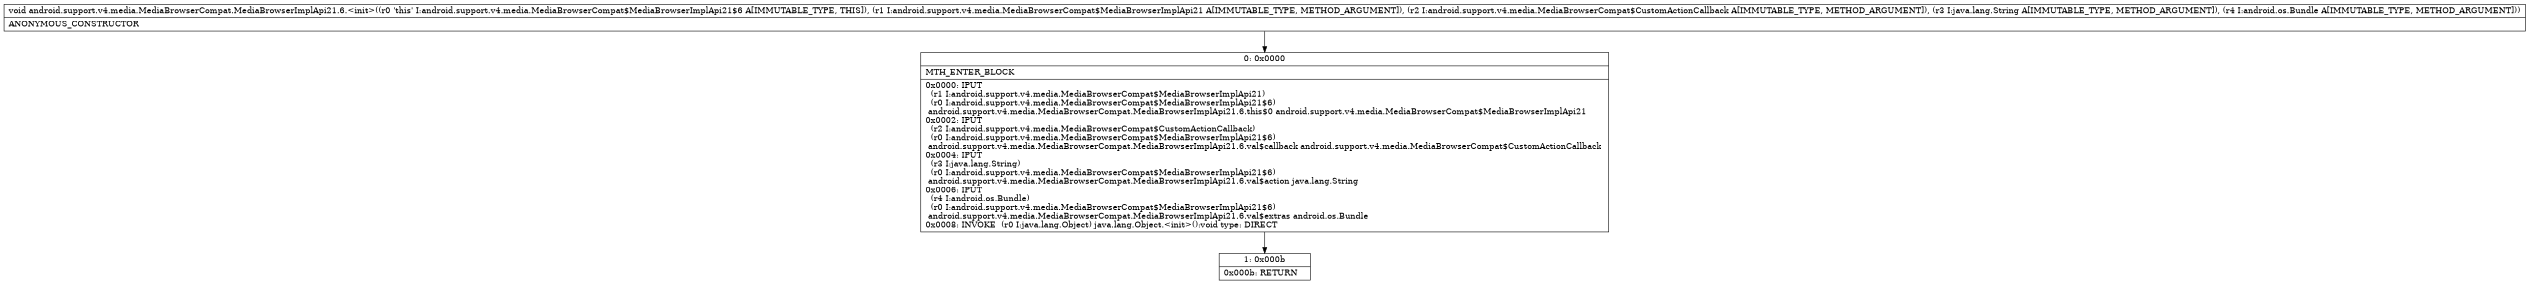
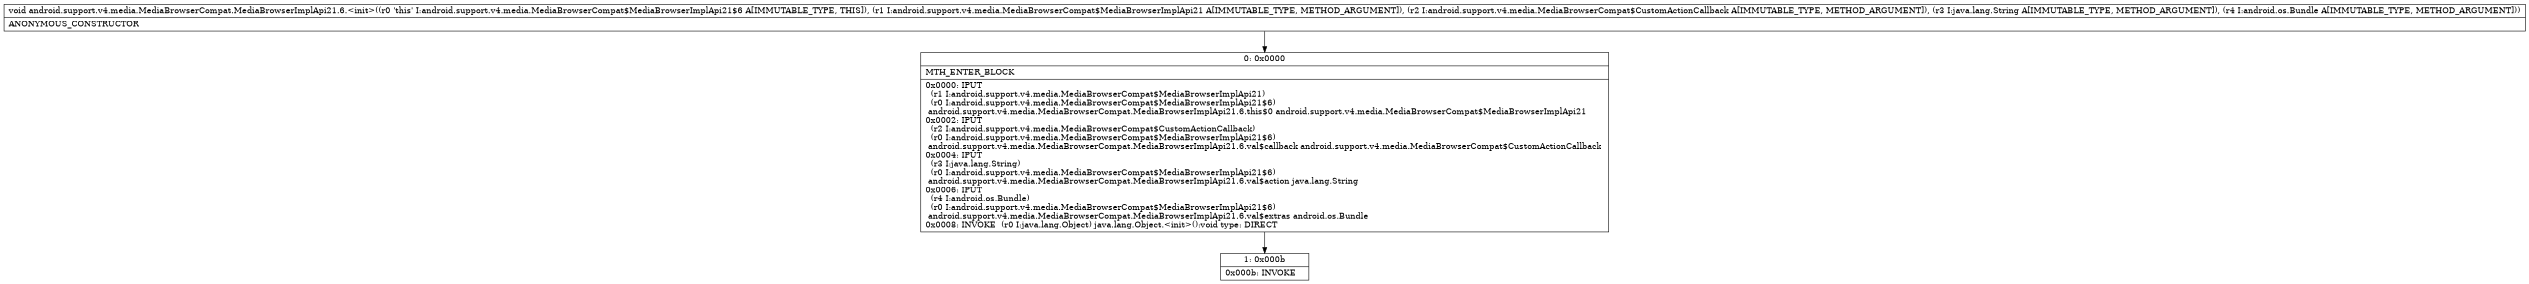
(1265, 273) -> (1265, 273)
